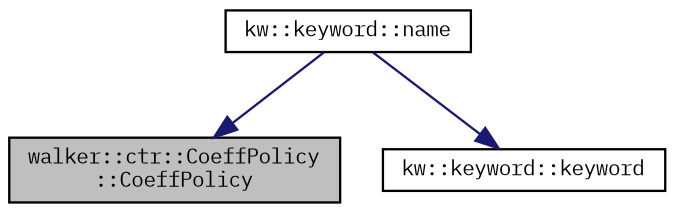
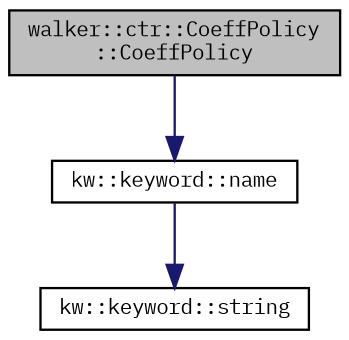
(278, 88) -> (175, 106)
(524, 170) -> (175, 309)
